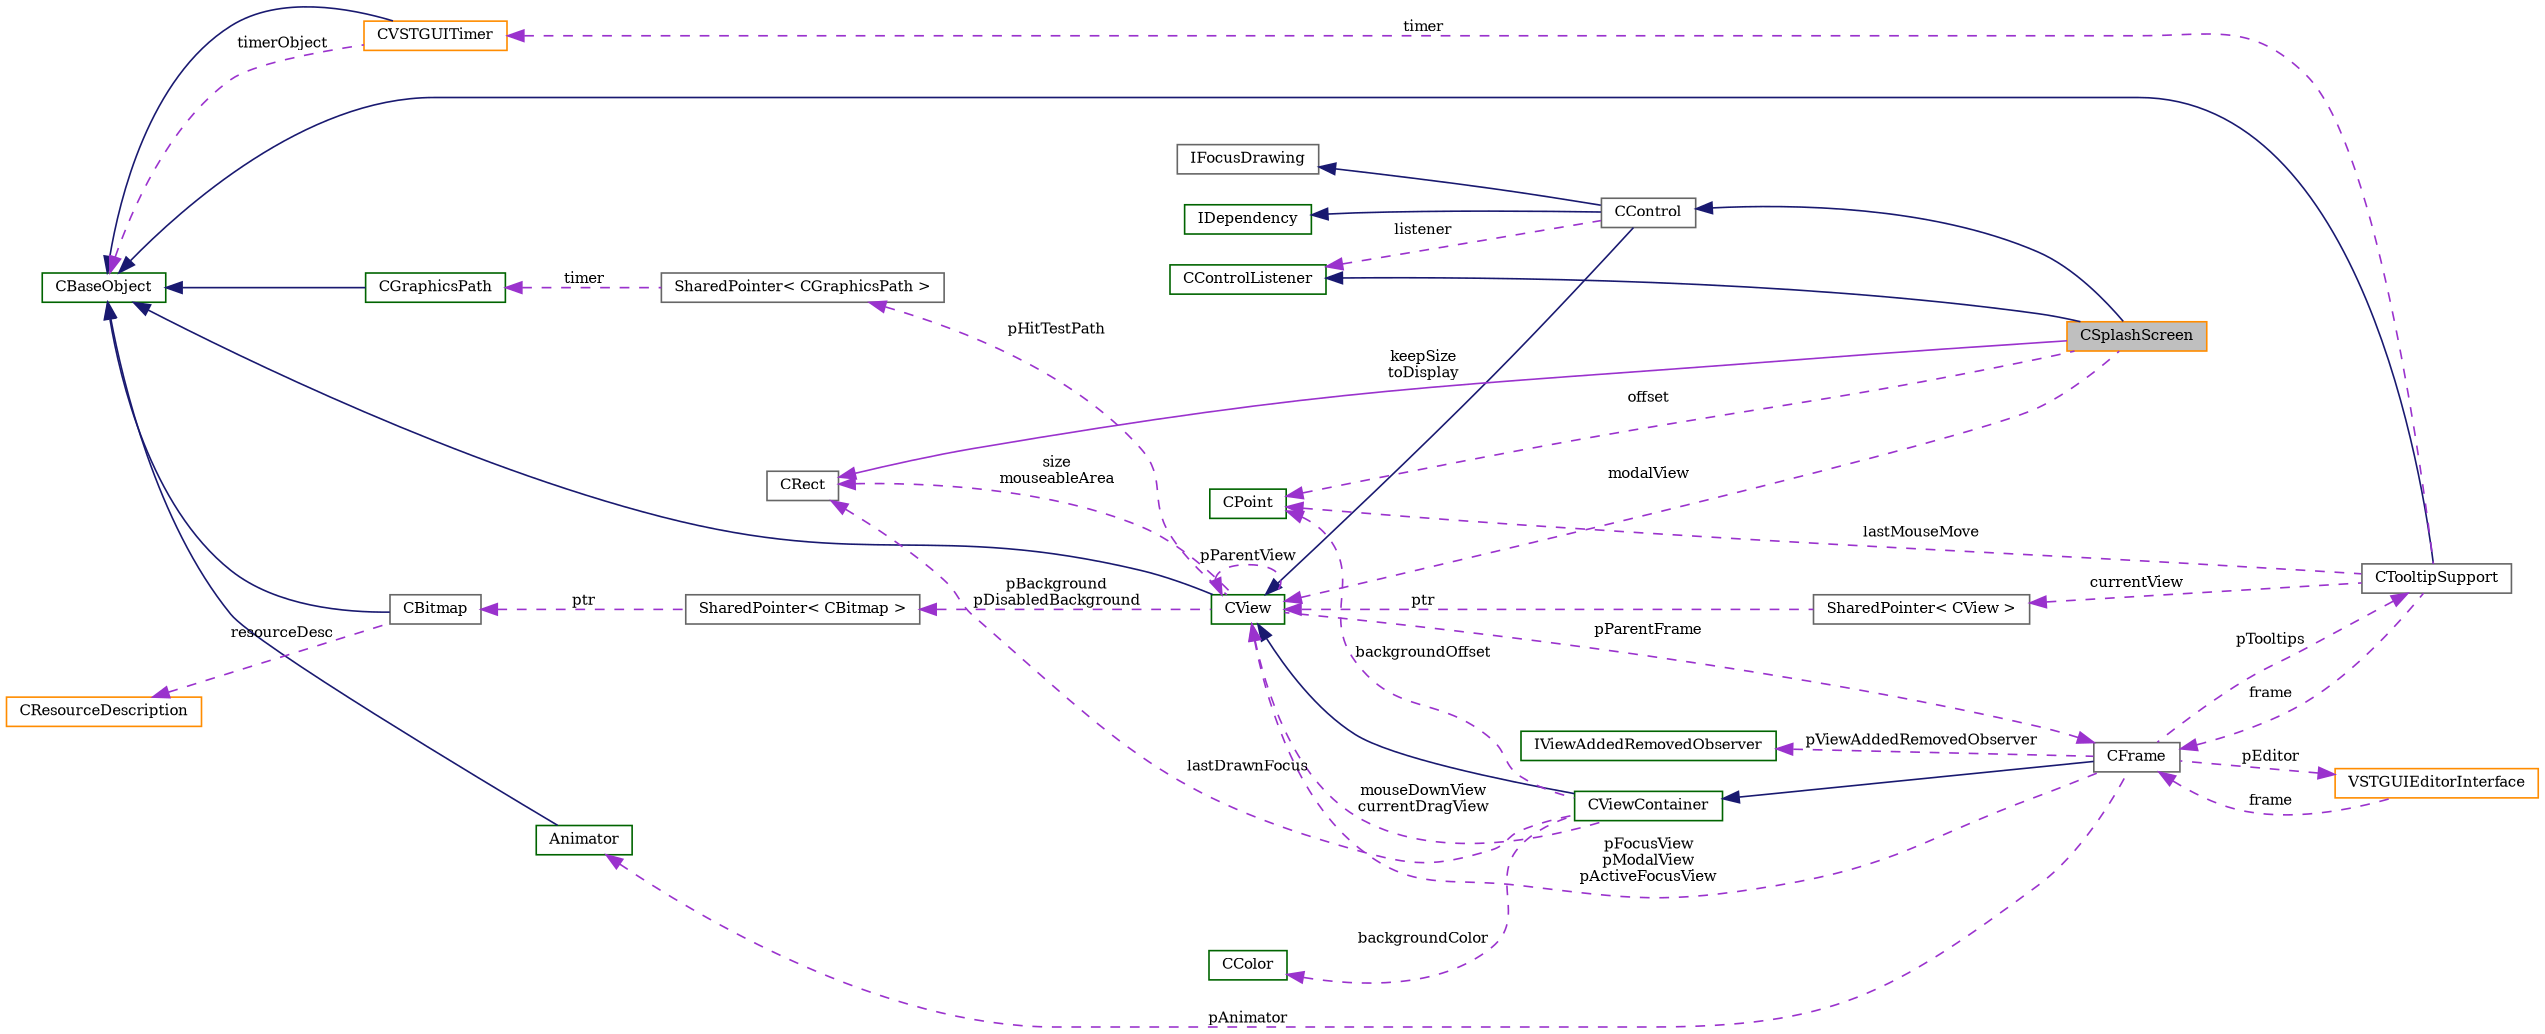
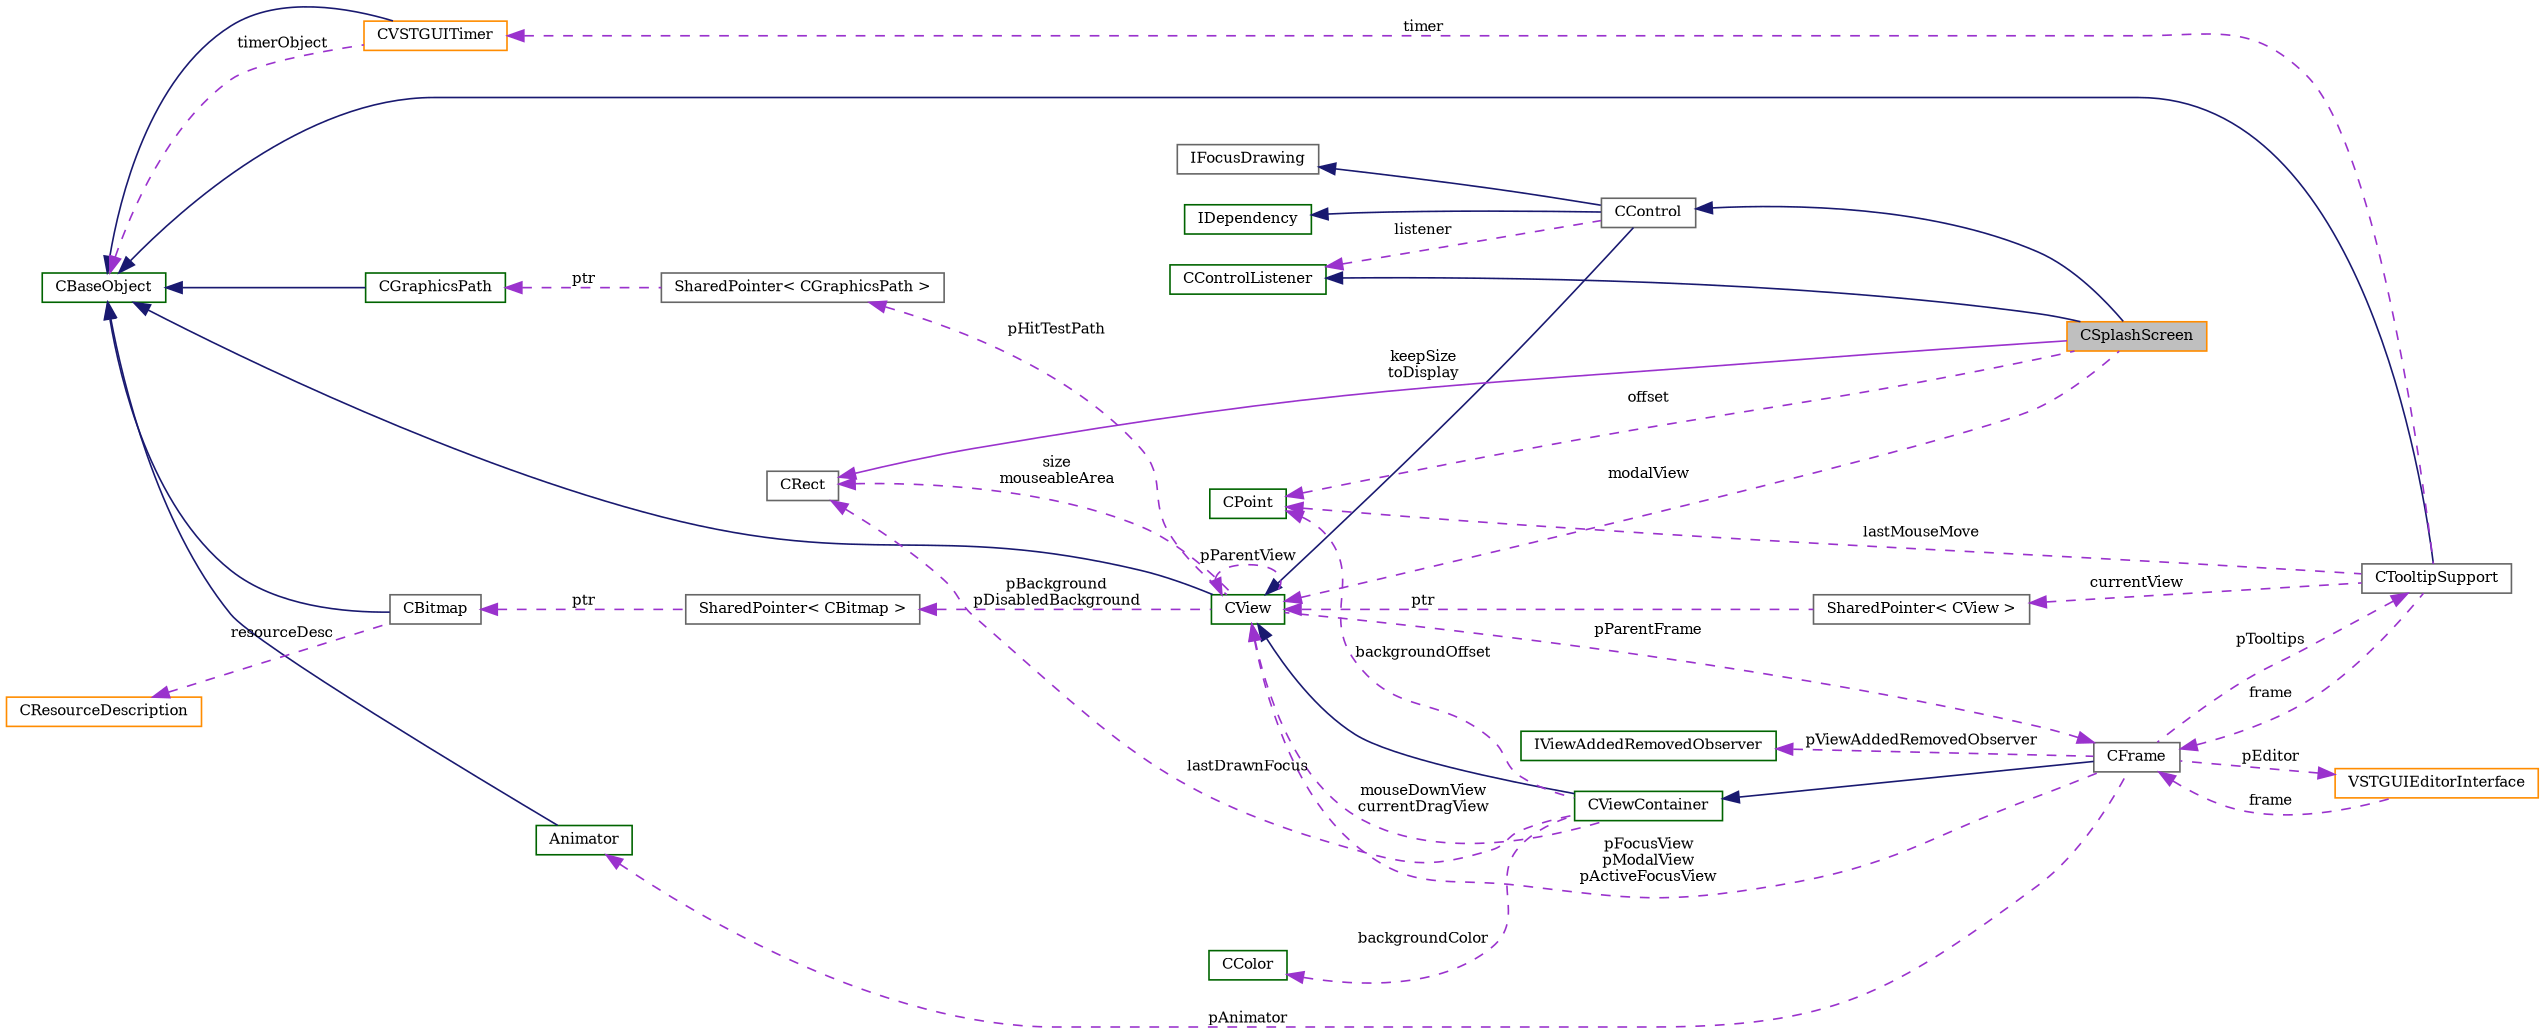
(584, 280) -> (584, 280)
